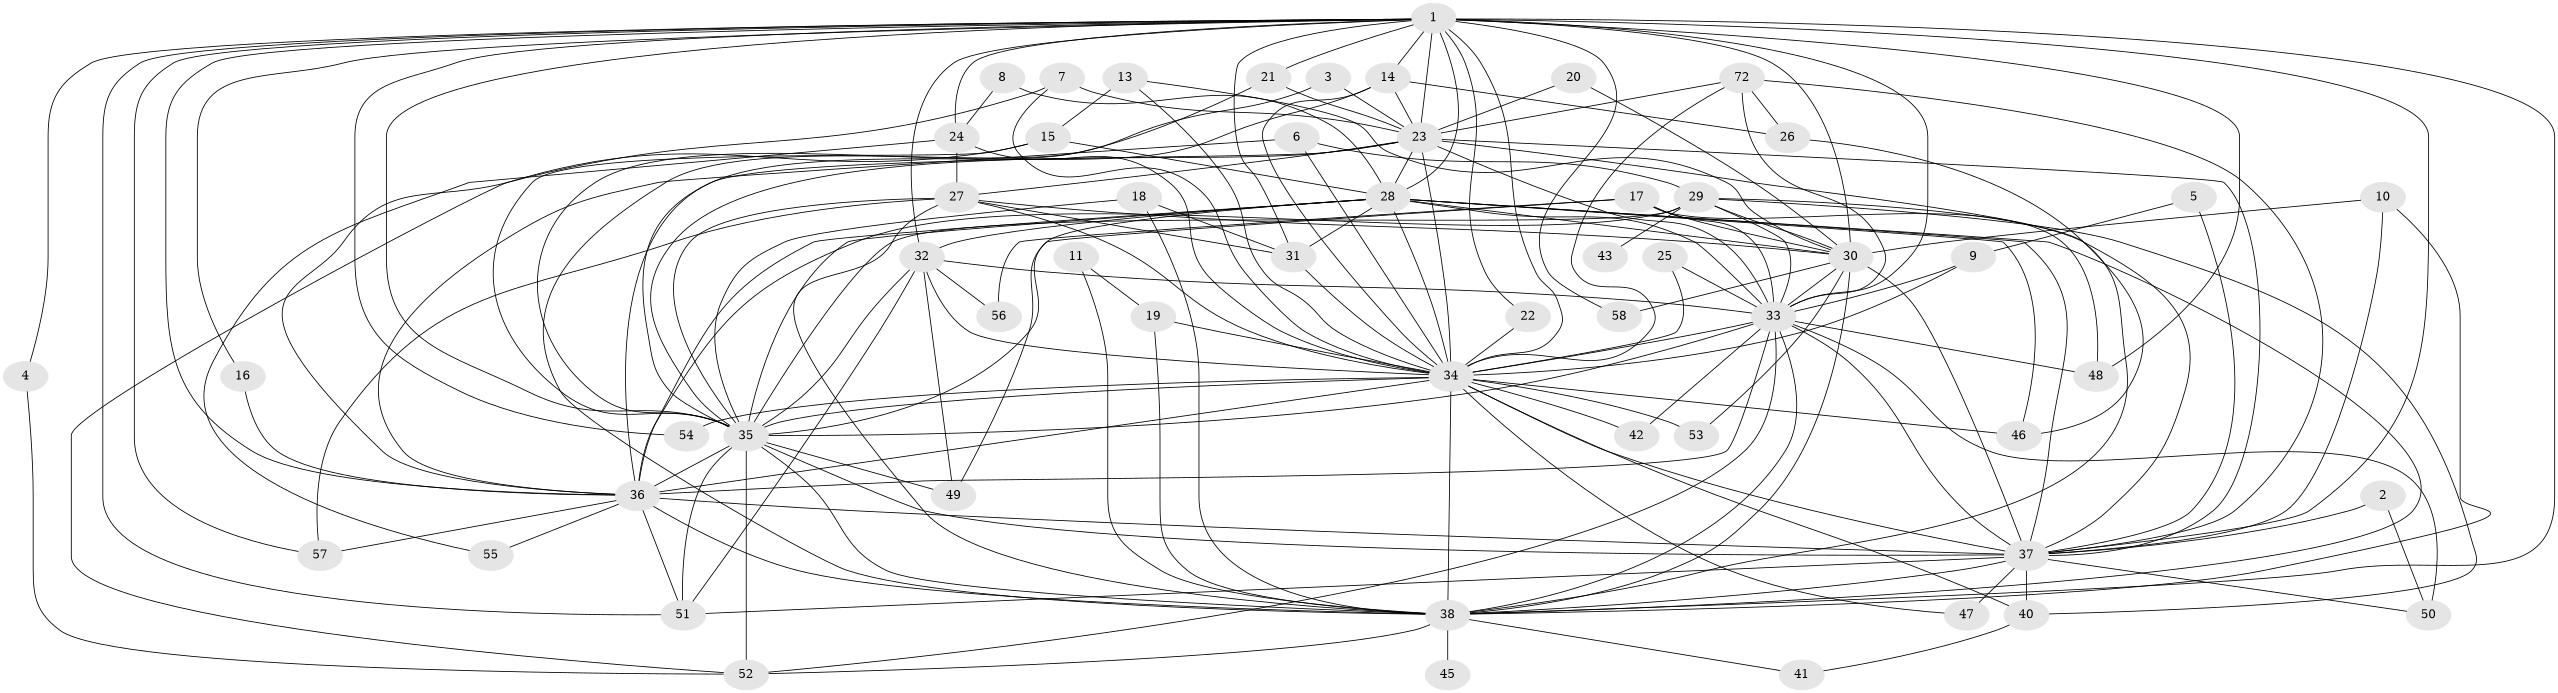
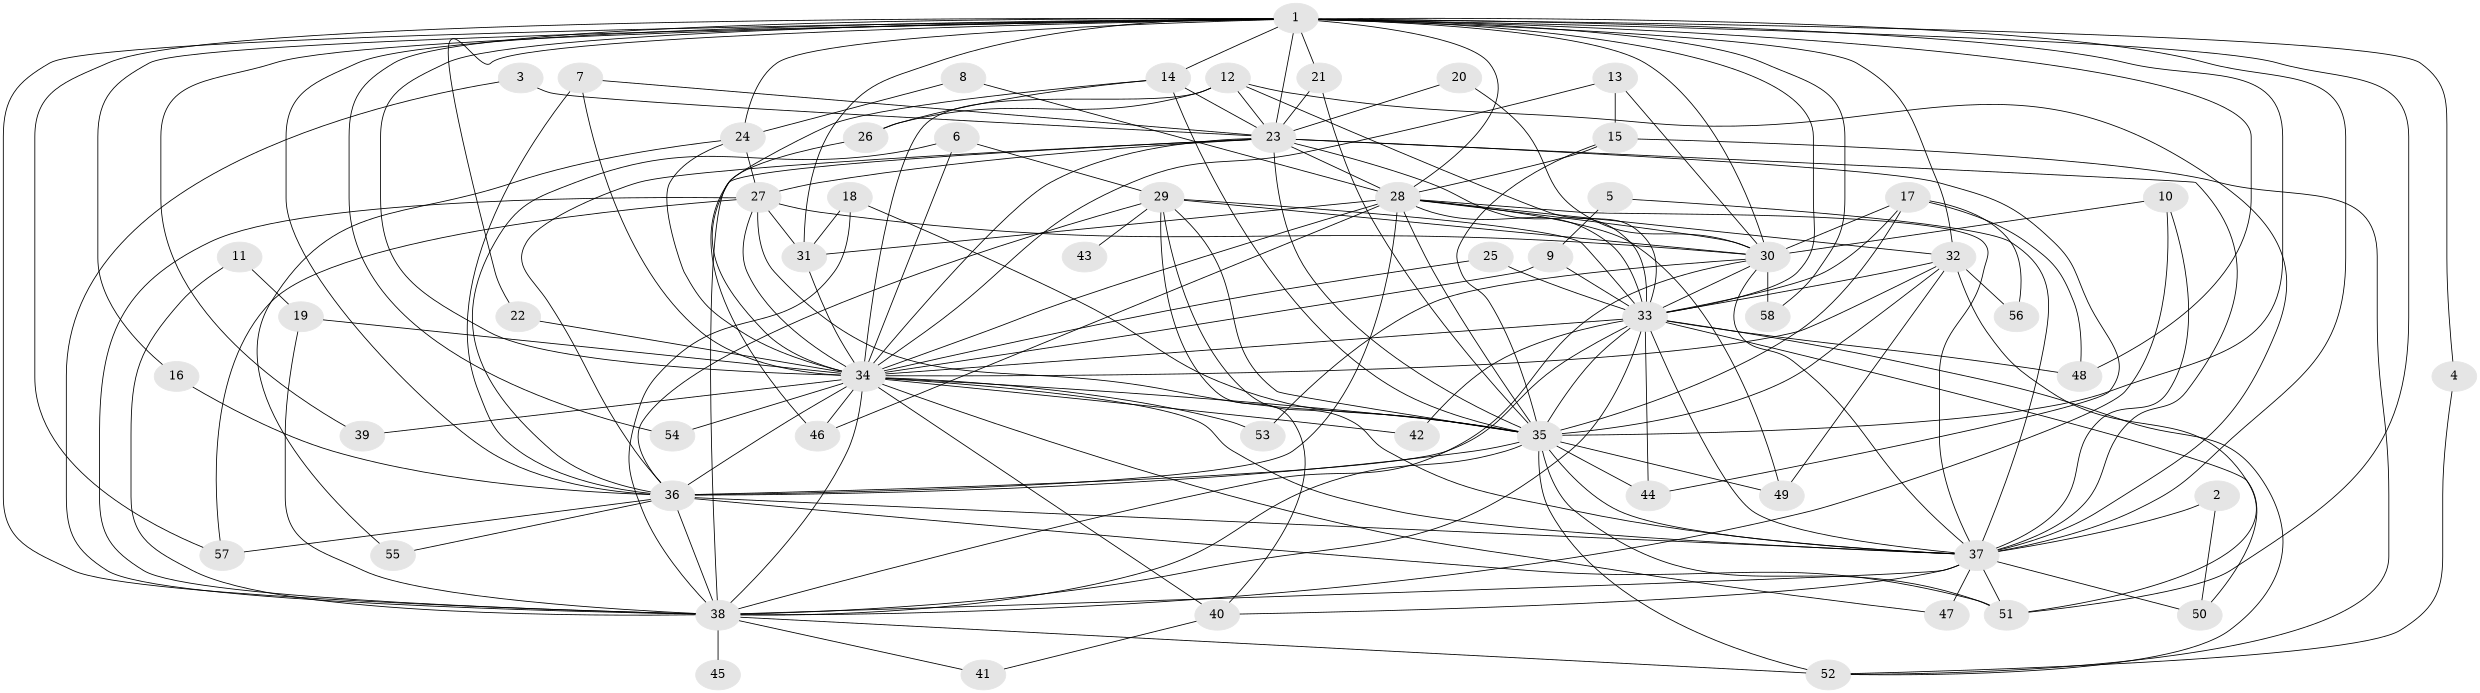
(1742, 78) -> (1228, 78)
none -> (362, 436)
(2392, 437) -> none
none -> (1648, 496)
